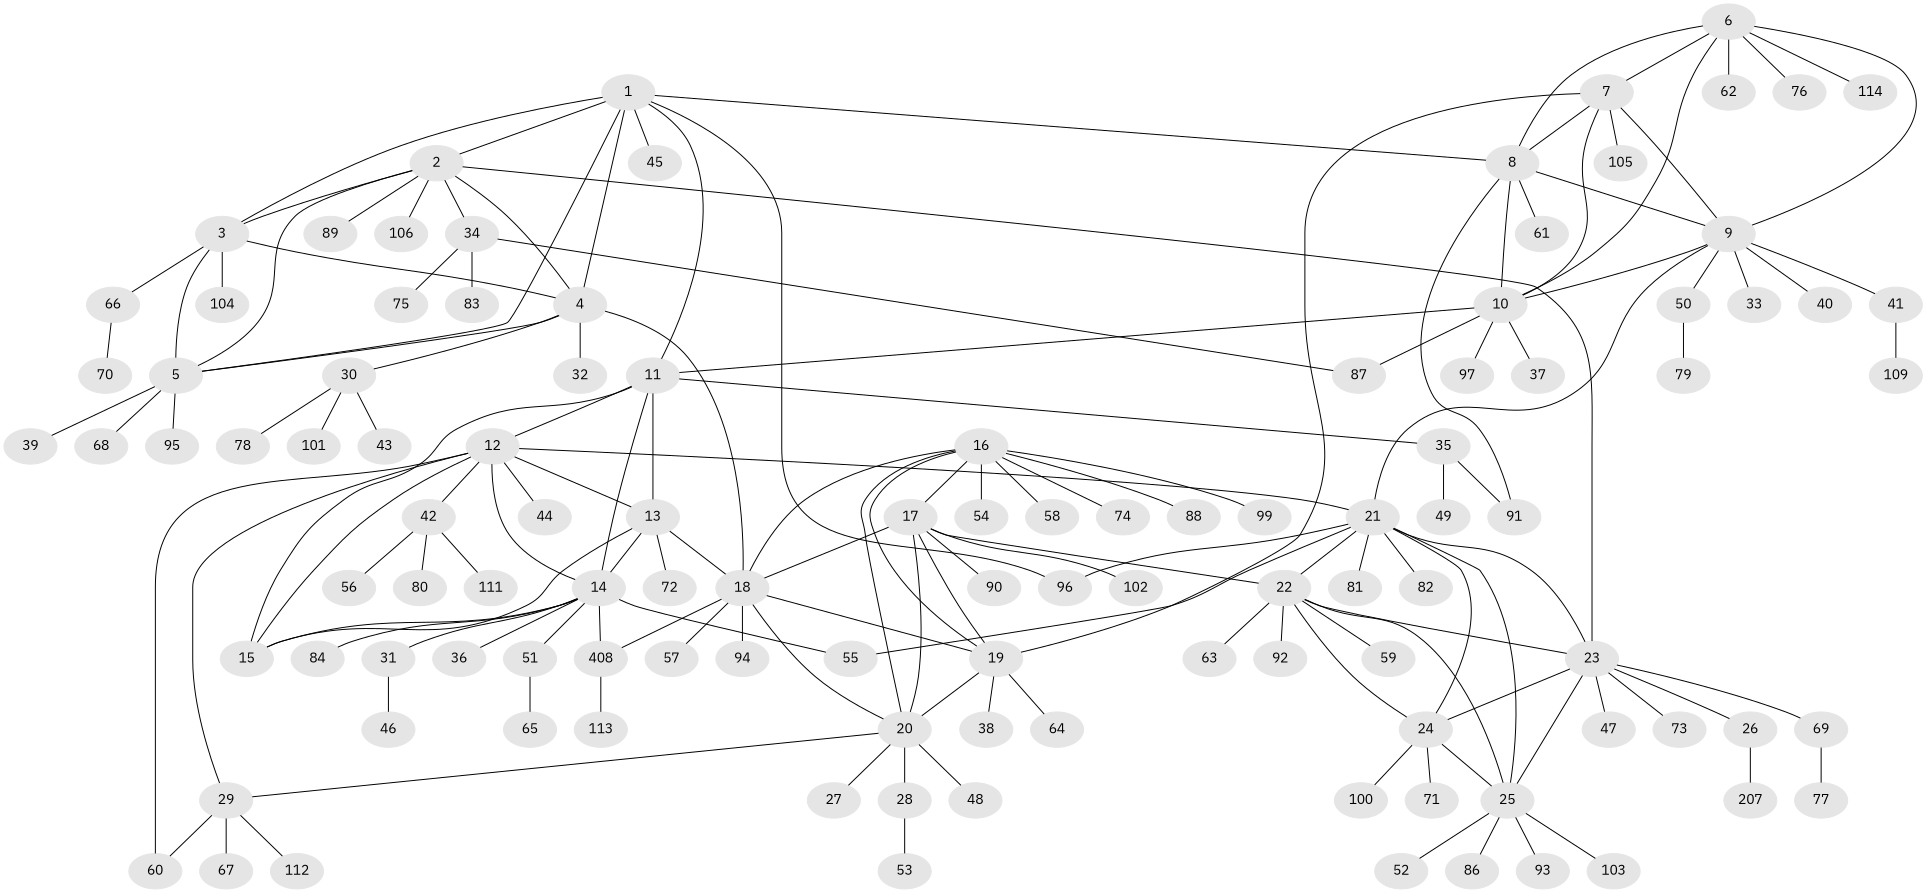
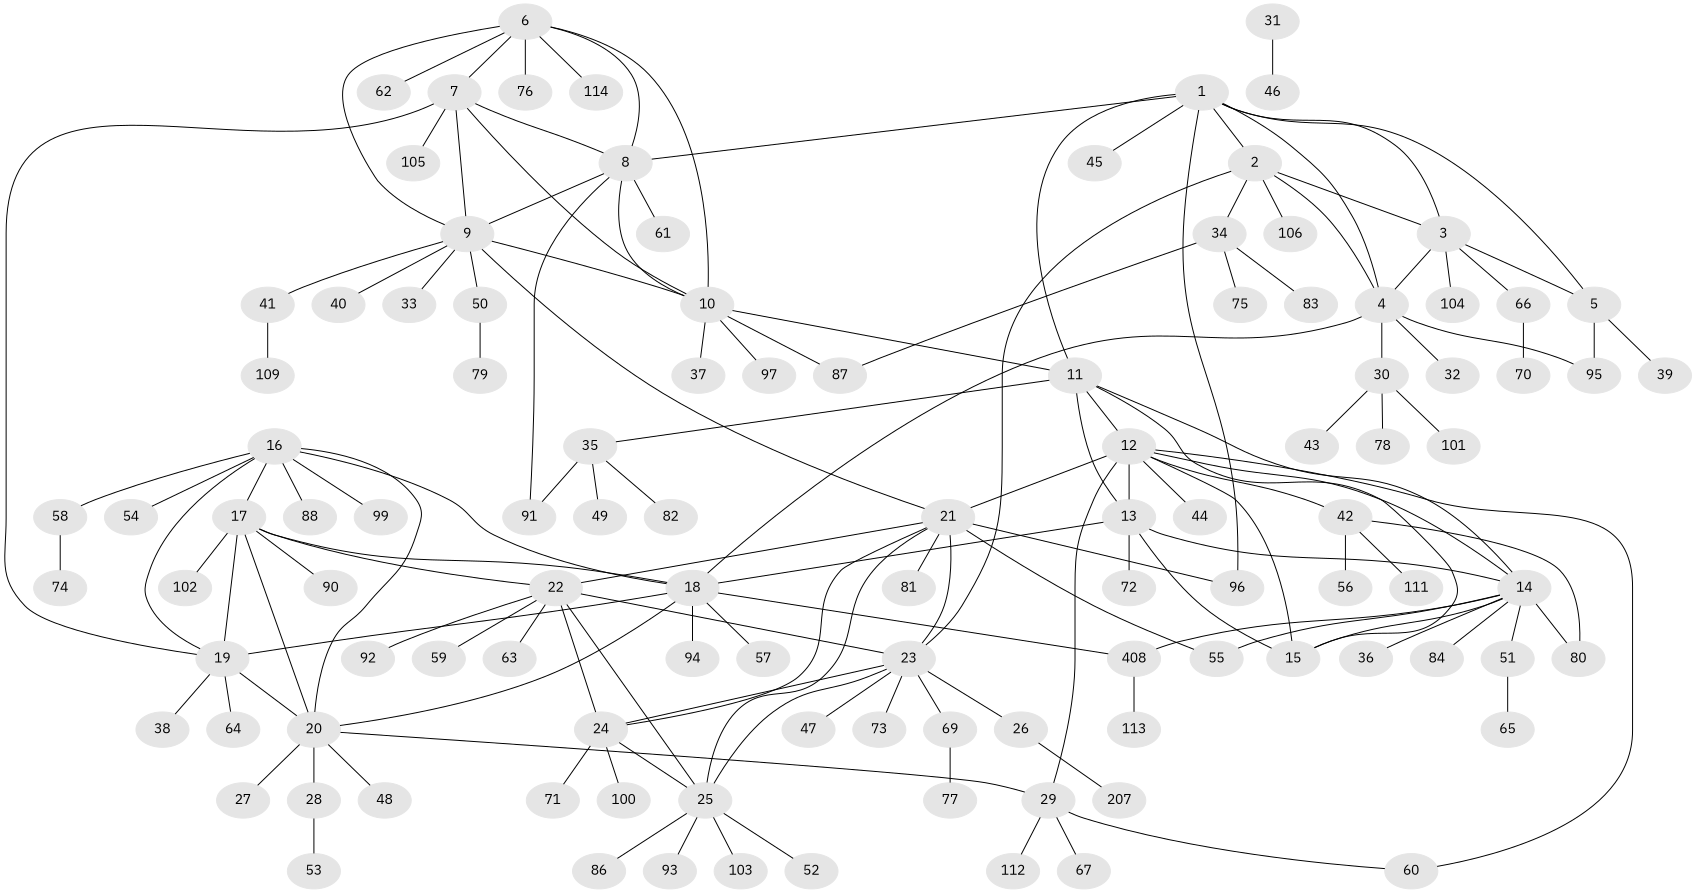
(330, 234) -> none
(282, 236) -> none
(381, 347) -> (1488, 340)
(101, 446) -> none
(1057, 484) -> (60, 553)
(1399, 553) -> (631, 482)
(493, 622) -> (1551, 623)
